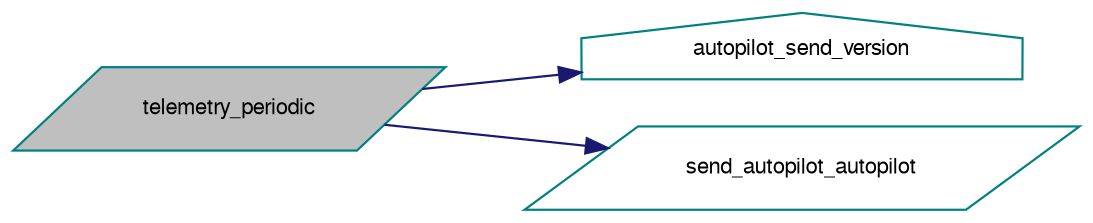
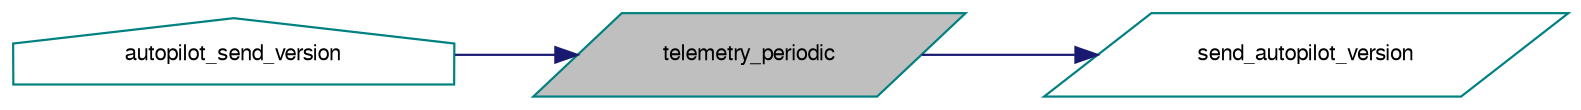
(491, 82) -> (505, 55)
(802, 168) -> (1306, 55)
